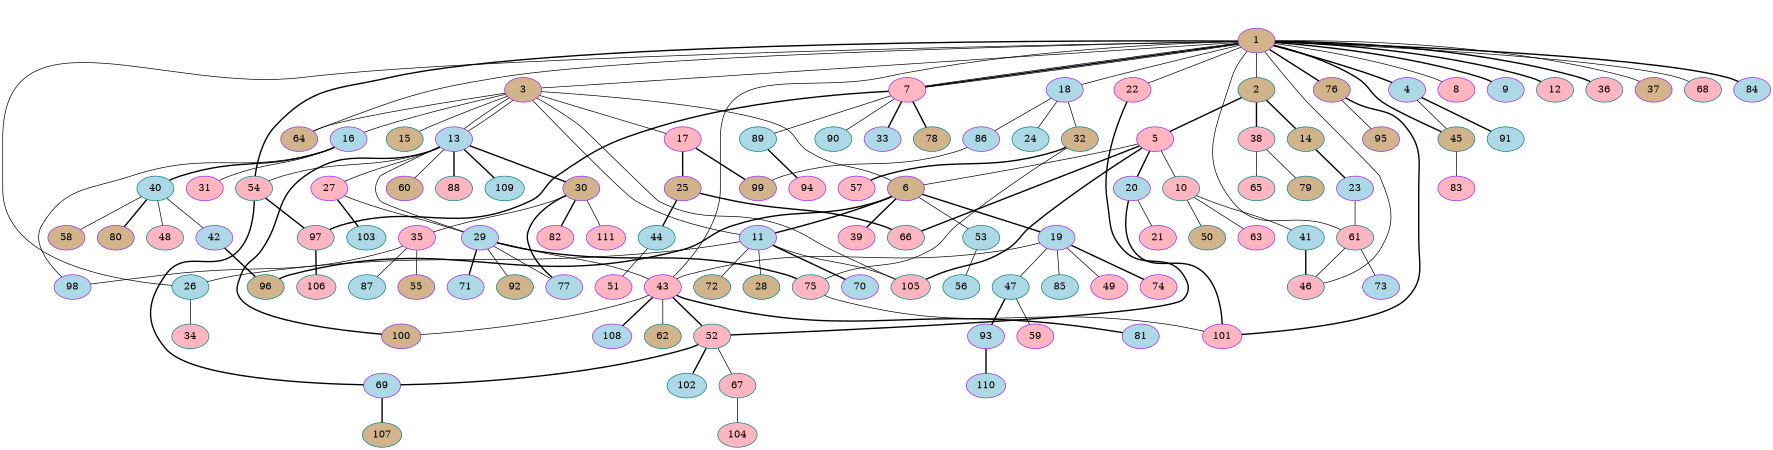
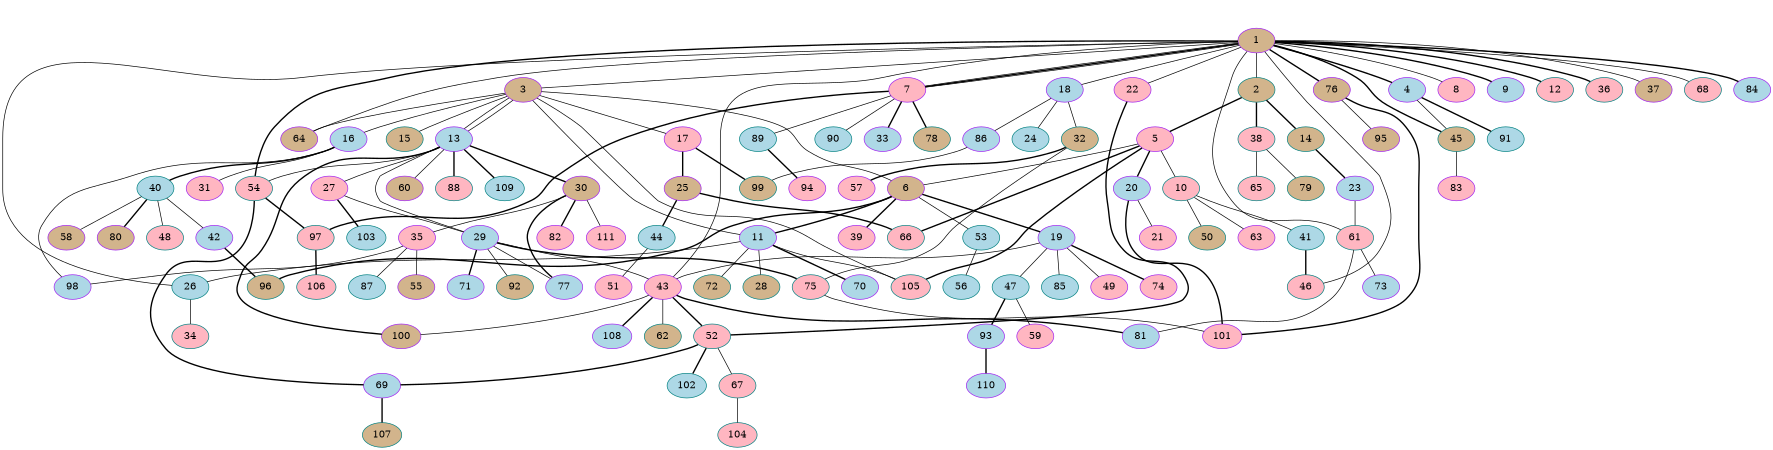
(758, 188) -> (758, 188)
(1330, 262) -> (1274, 321)
